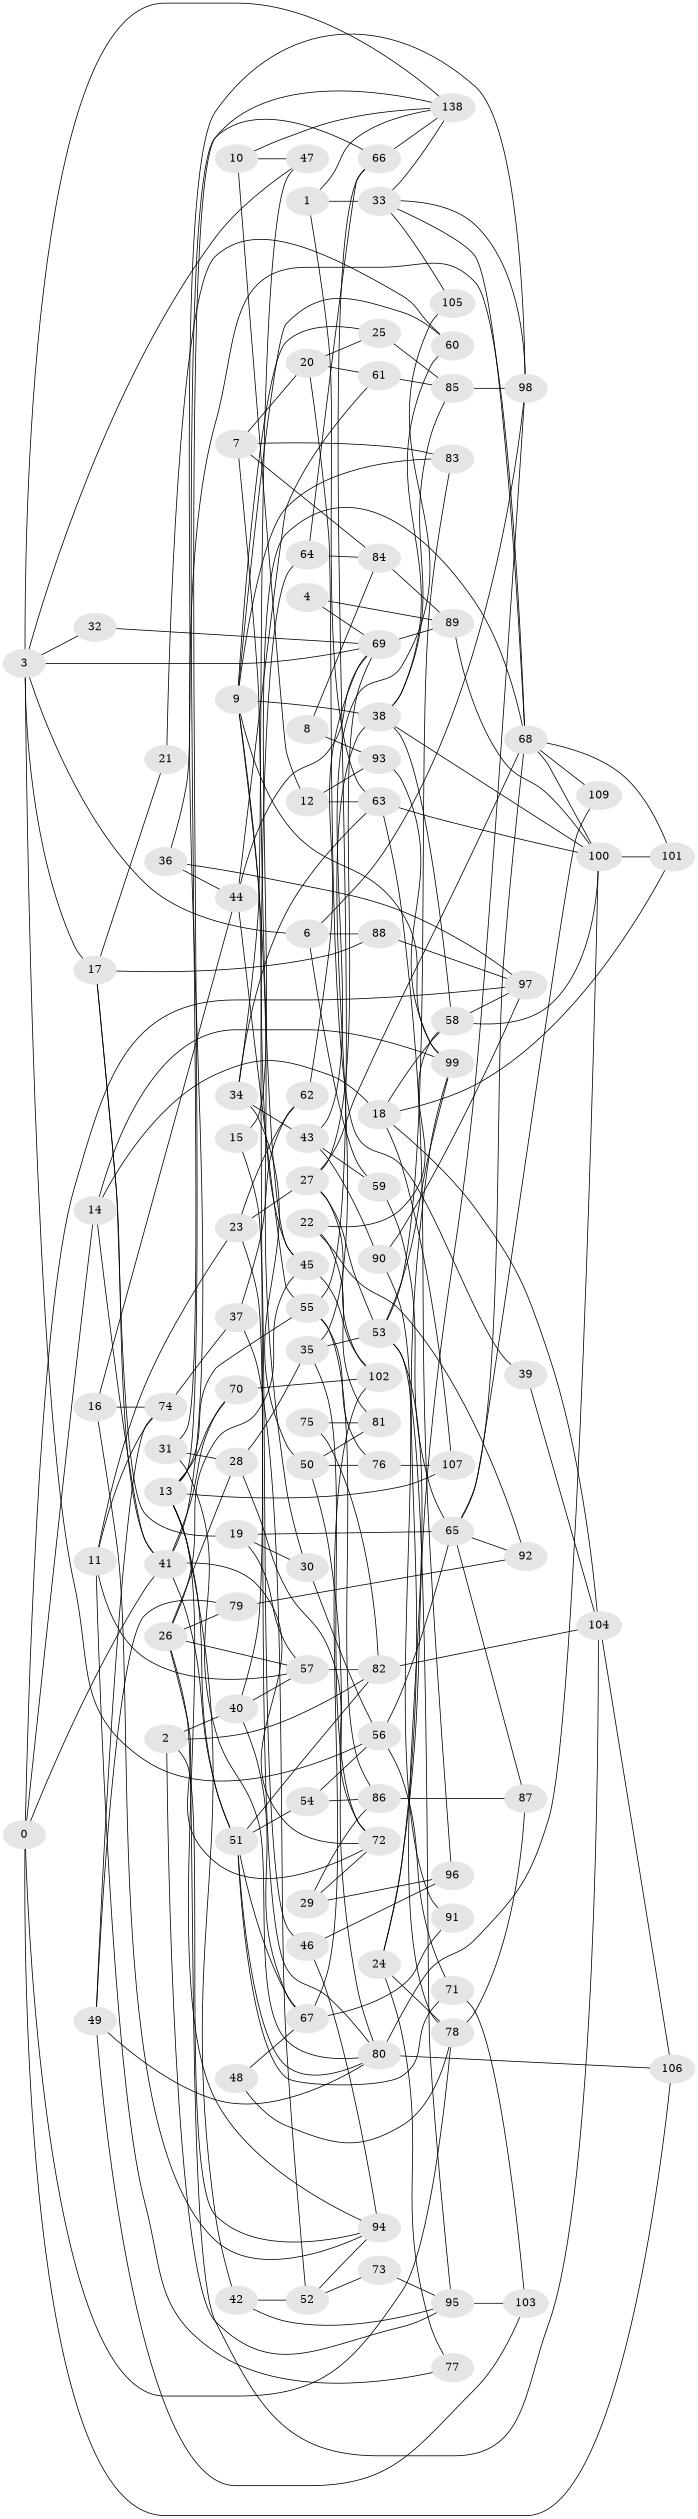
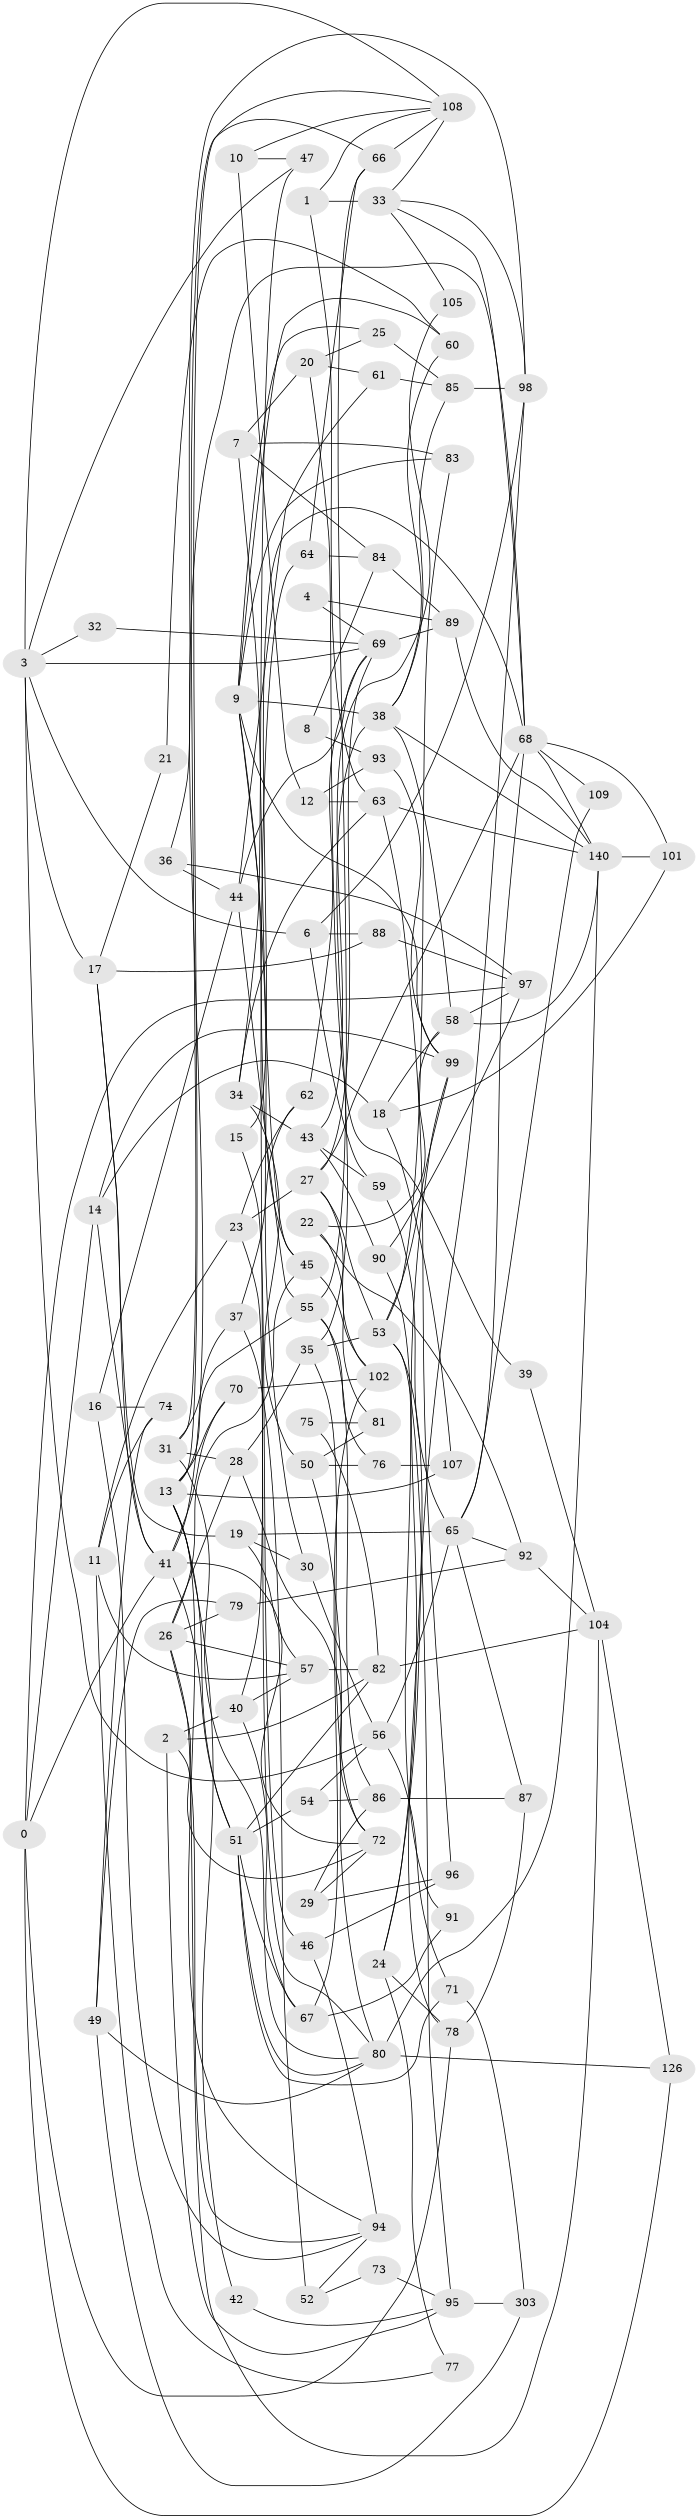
(453, 108) -> (453, 108)
(599, 857) -> (599, 857)
(546, 1345) -> (562, 1591)
(207, 1354) -> (206, 1366)
(672, 2069) -> (672, 2069)
(237, 2078) -> none
(272, 2300) -> none
(526, 2303) -> (526, 2303)
